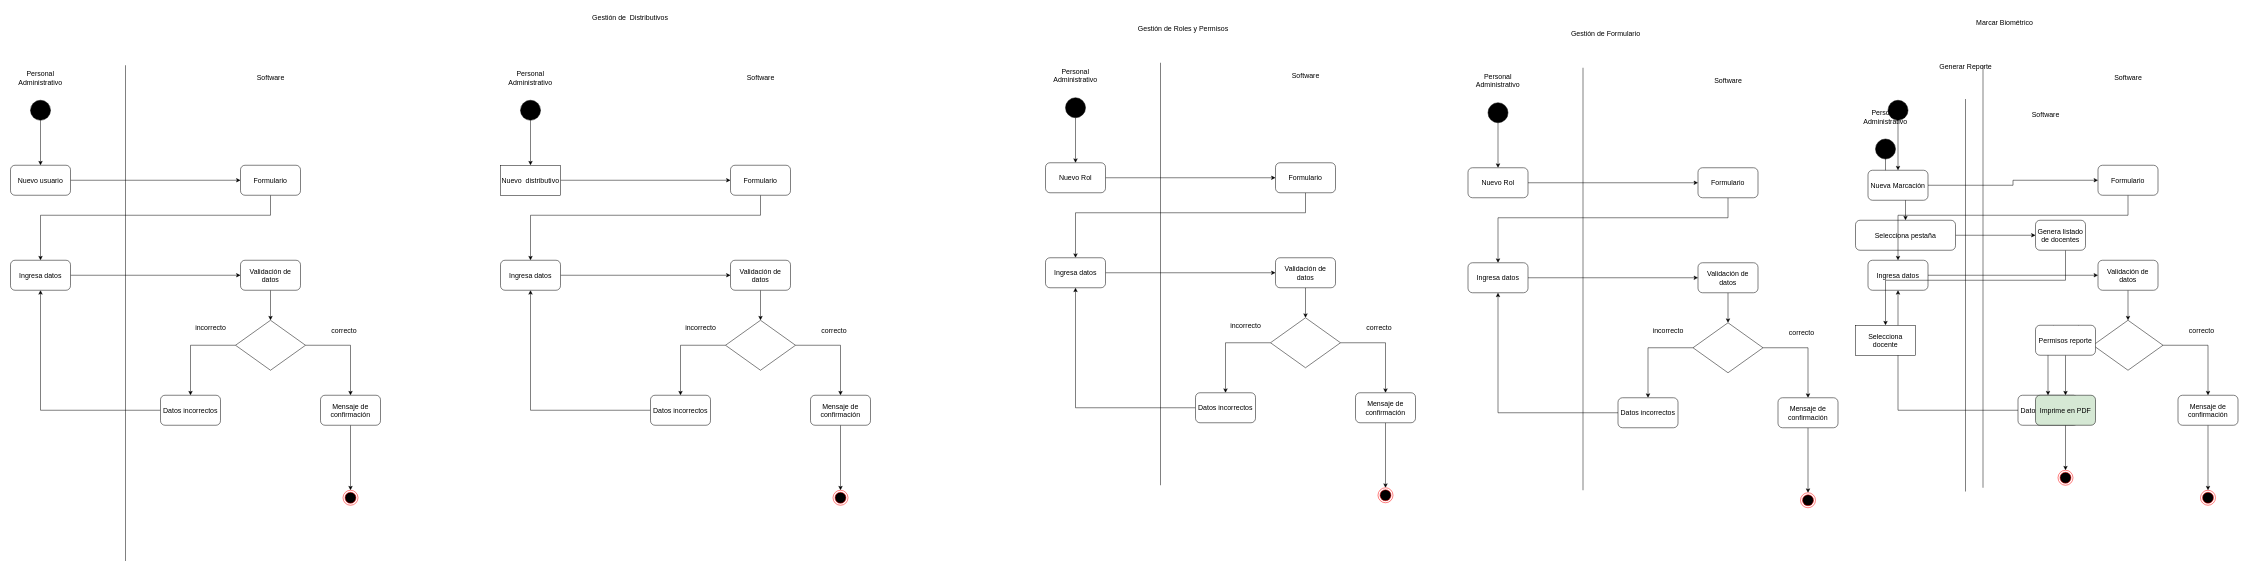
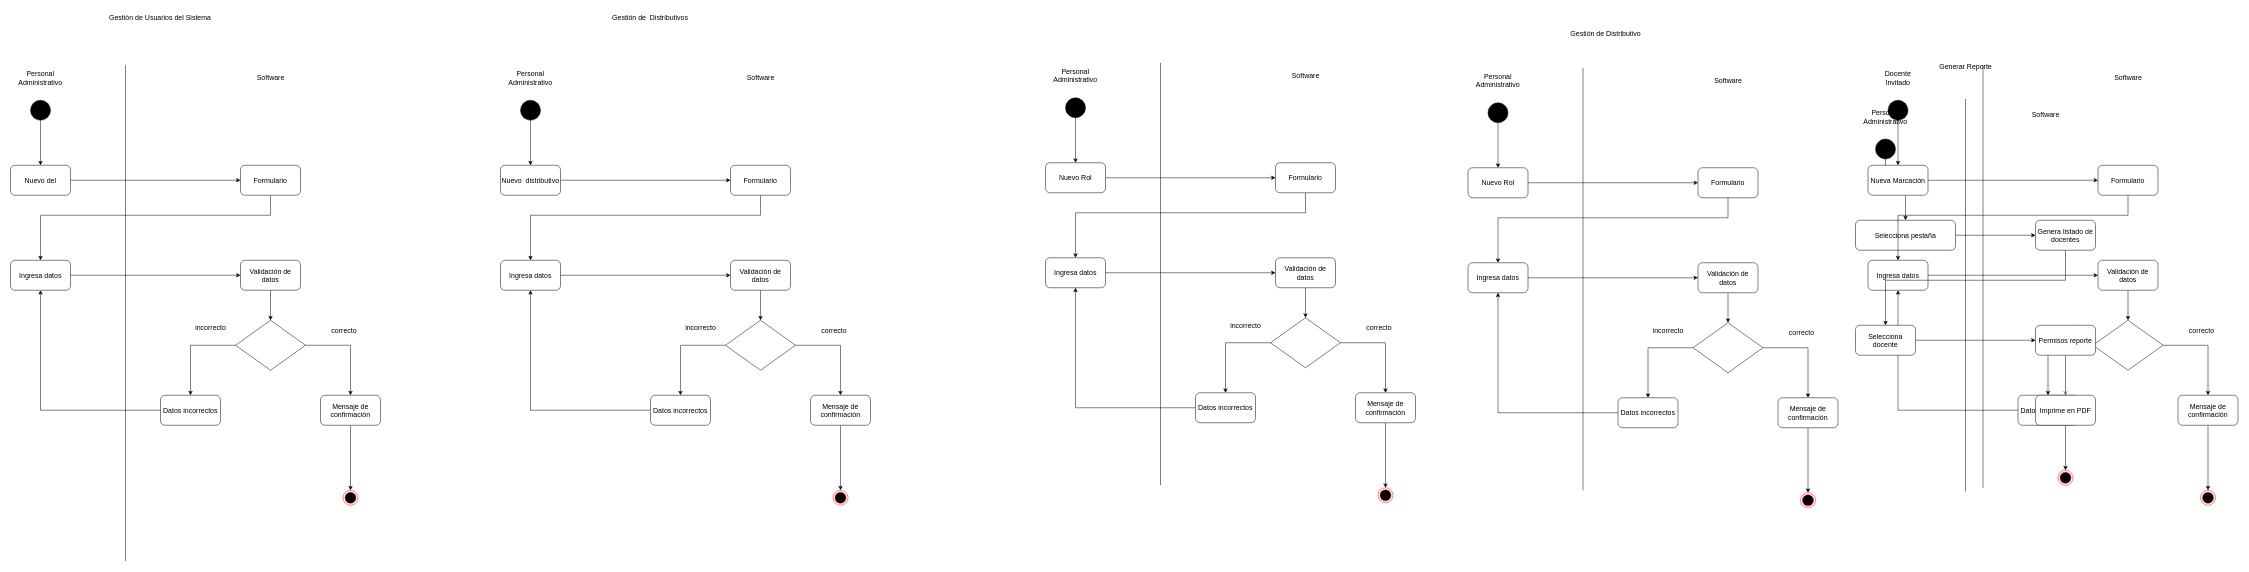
none -> (160, 18)
(630, 18) -> (650, 18)
(2004, 23) -> none
(1183, 28) -> none
(1606, 33) -> (1606, 33)
none -> (1898, 78)
(40, 180) -> (40, 180)
(530, 180) -> (530, 180)
(1898, 185) -> (1898, 180)
(2060, 235) -> (2065, 235)
(1885, 340) -> (1885, 340)
none -> (2030, 340)
(2065, 390) -> (2065, 391)
(2065, 410) -> (2065, 410)
